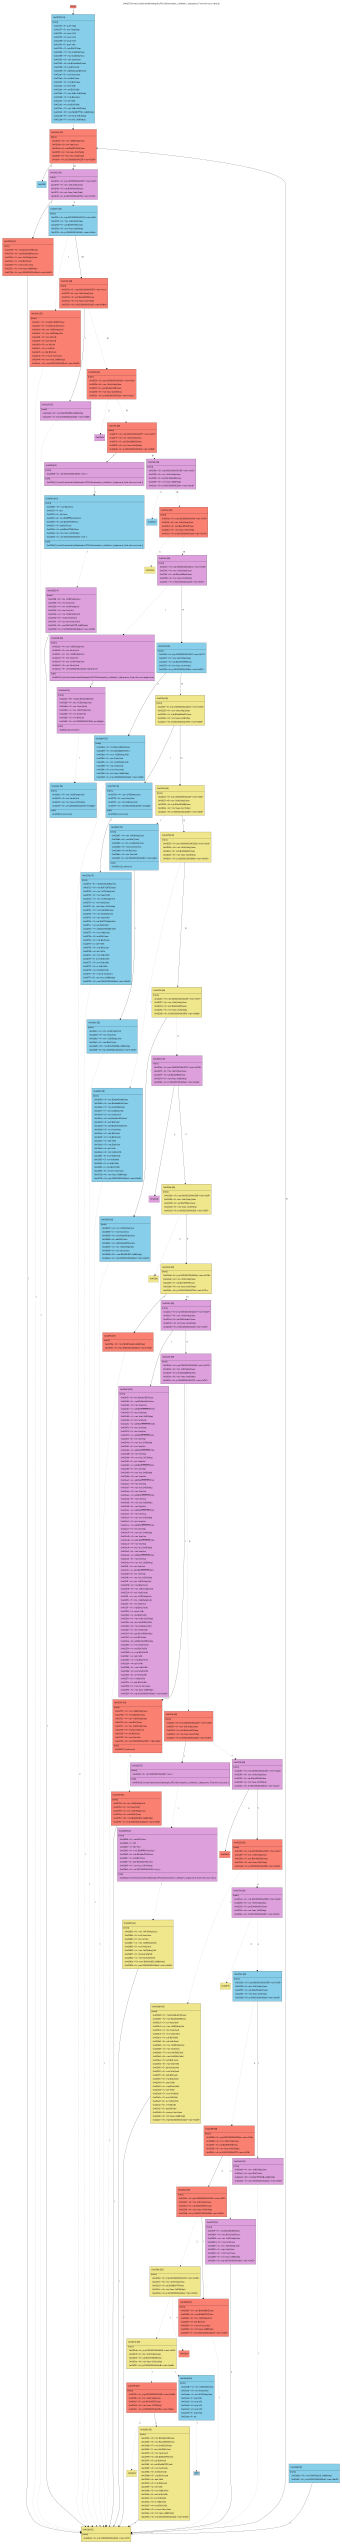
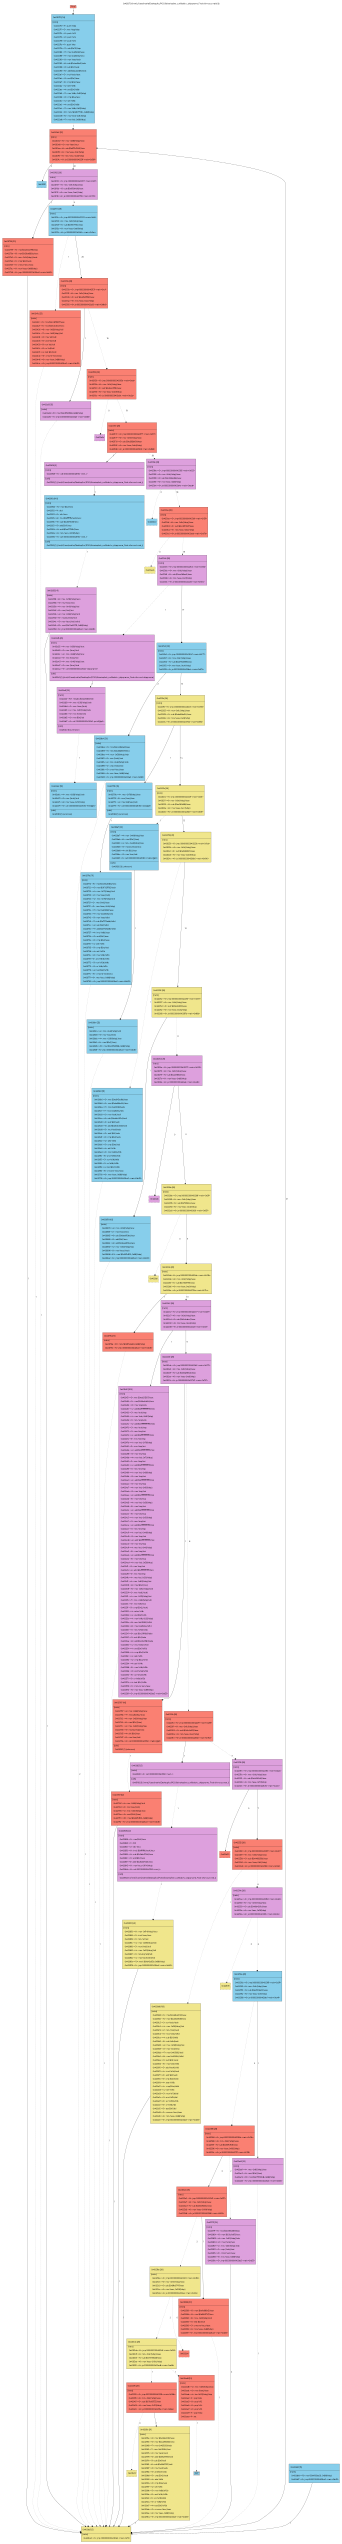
(197, 2398) -> (197, 2398)
